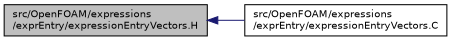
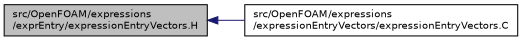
(346, 20) -> (381, 20)
